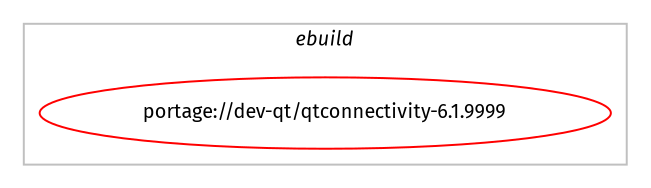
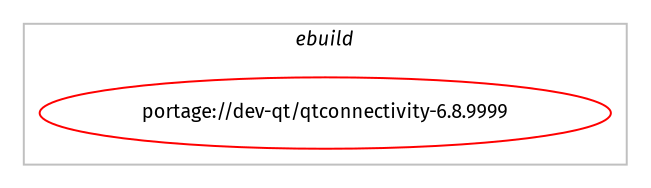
(325, 113) -> (325, 113)
